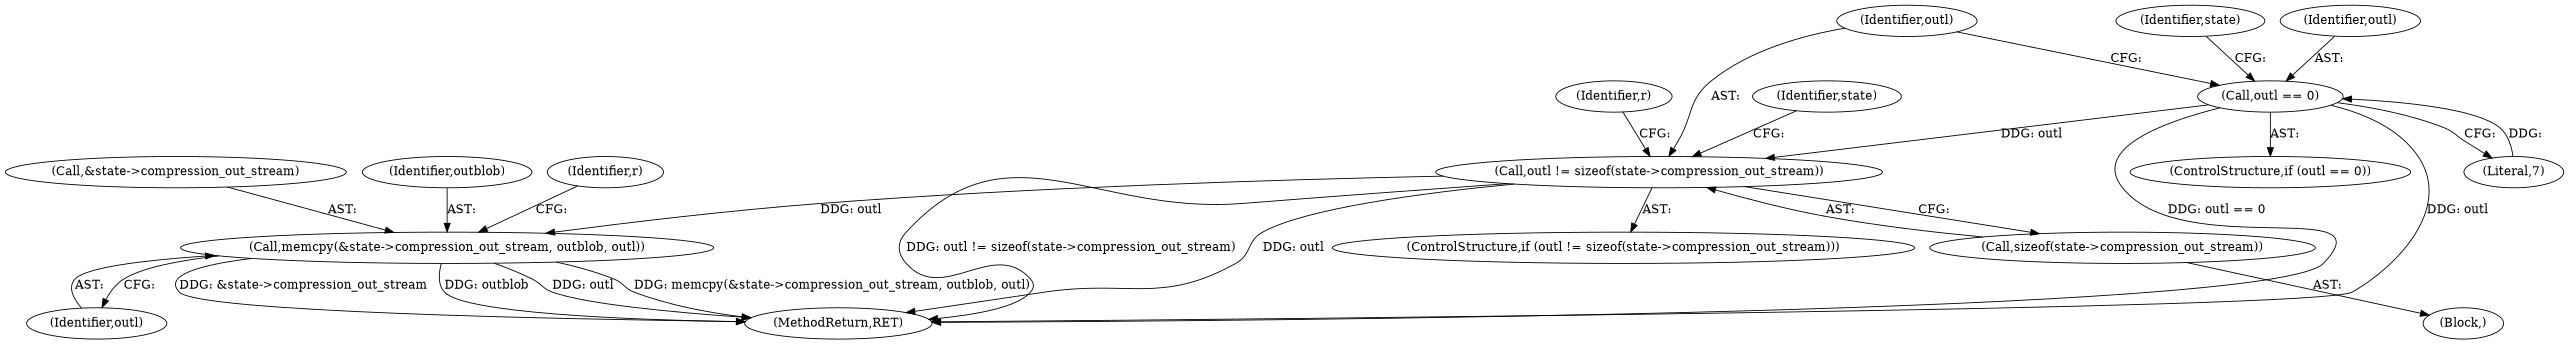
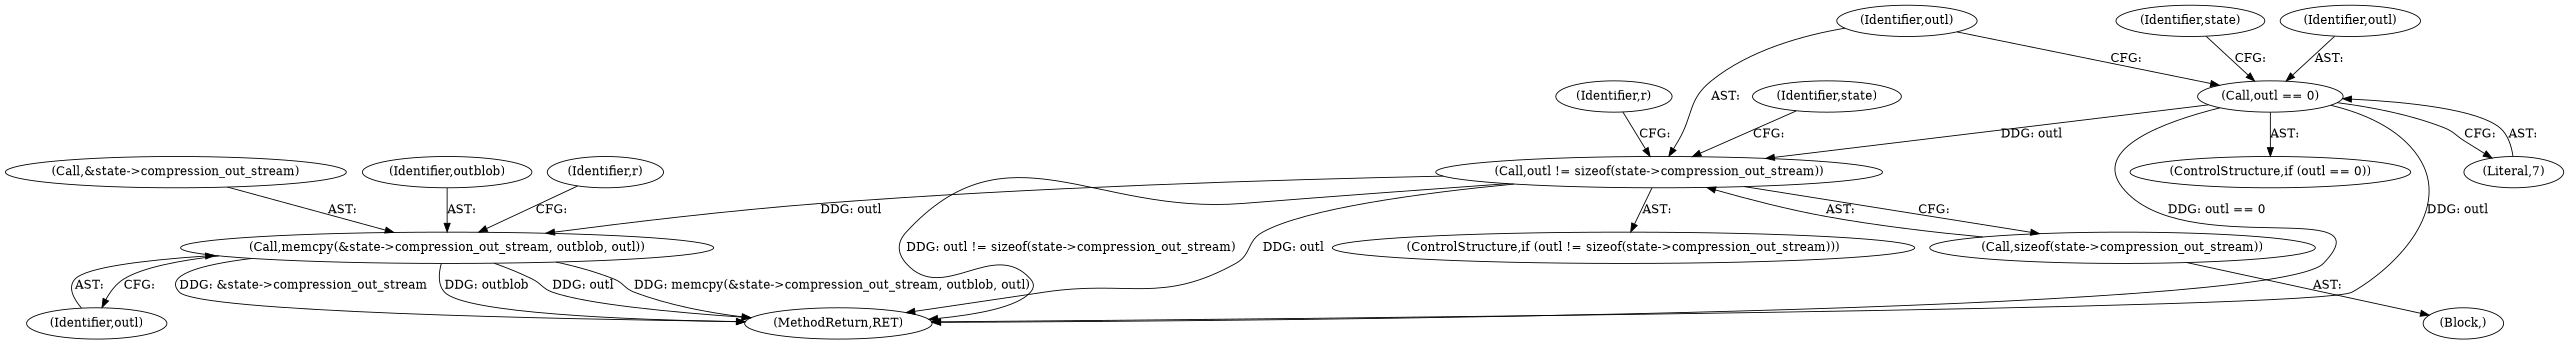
(2527, 134) -> (2525, 134)
